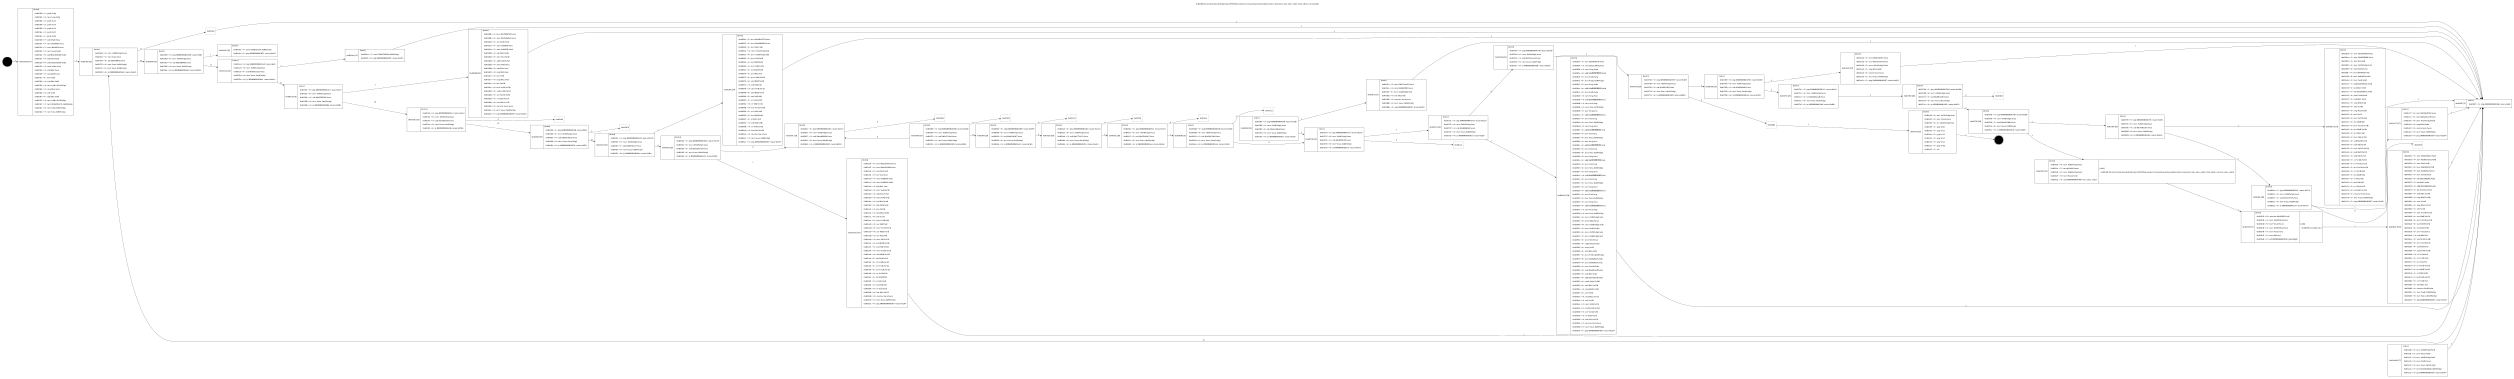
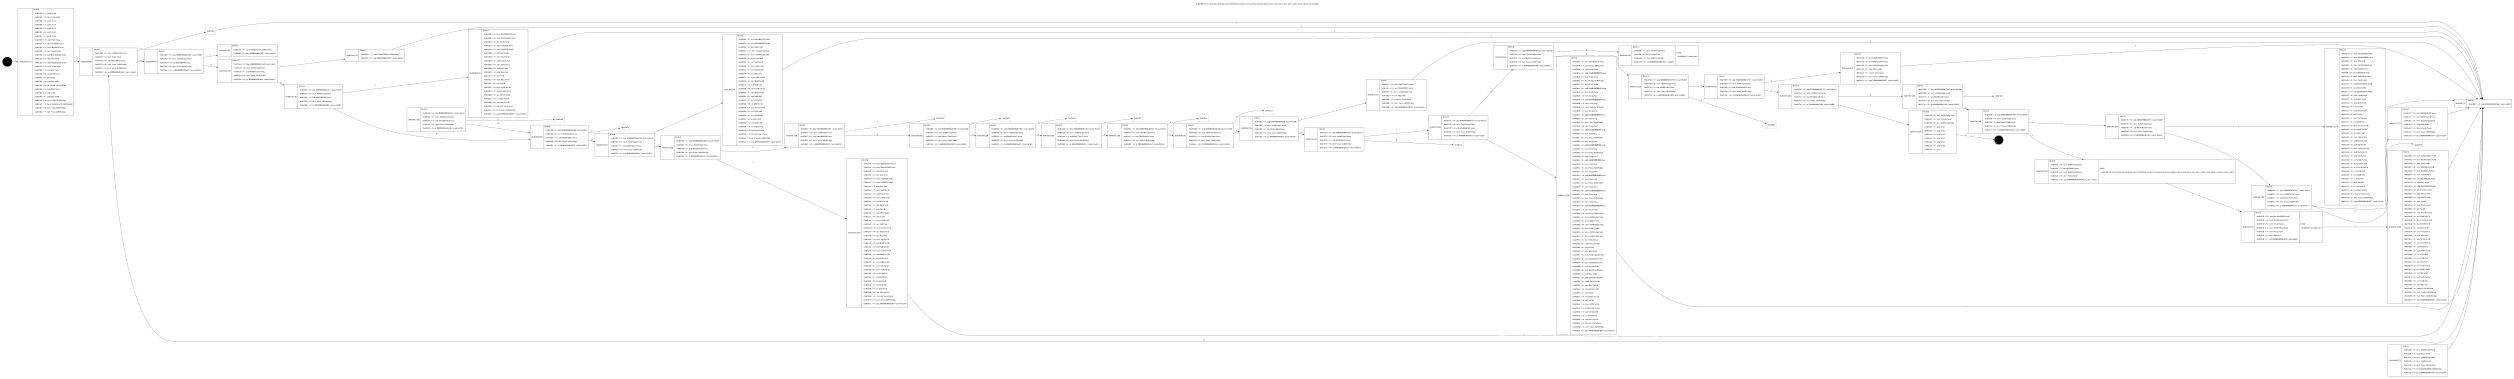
none -> (1658, 56)
(374, 108) -> (429, 137)
(1842, 128) -> (1873, 115)
(878, 139) -> (877, 136)
(1268, 144) -> (1236, 132)
